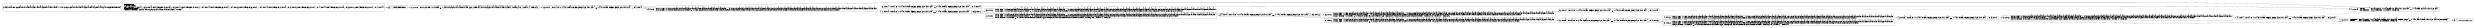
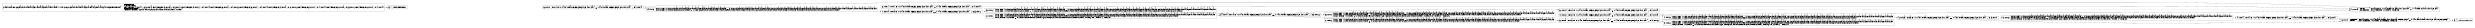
(475, 7) -> none
(1544, 12) -> (1425, 10)
none -> (1609, 15)
